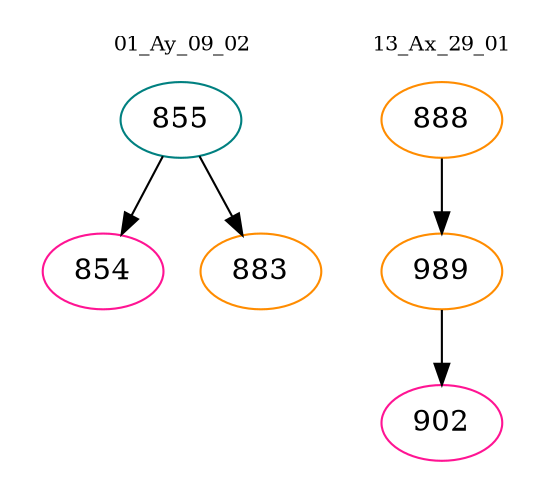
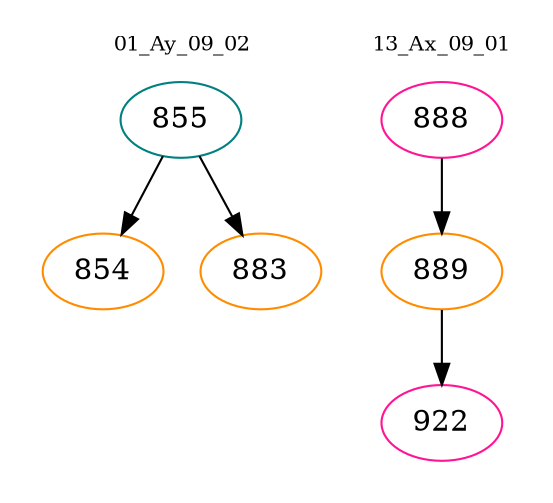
(442, 45) -> (442, 45)
(442, 120) -> (442, 120)
(103, 271) -> (103, 271)
(442, 271) -> (442, 271)
(442, 423) -> (442, 423)
